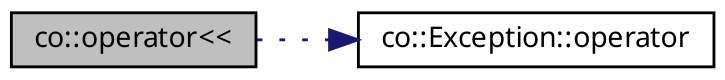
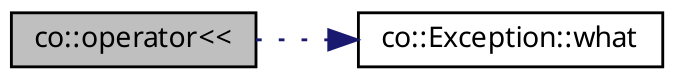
(536, 40) -> (511, 40)
